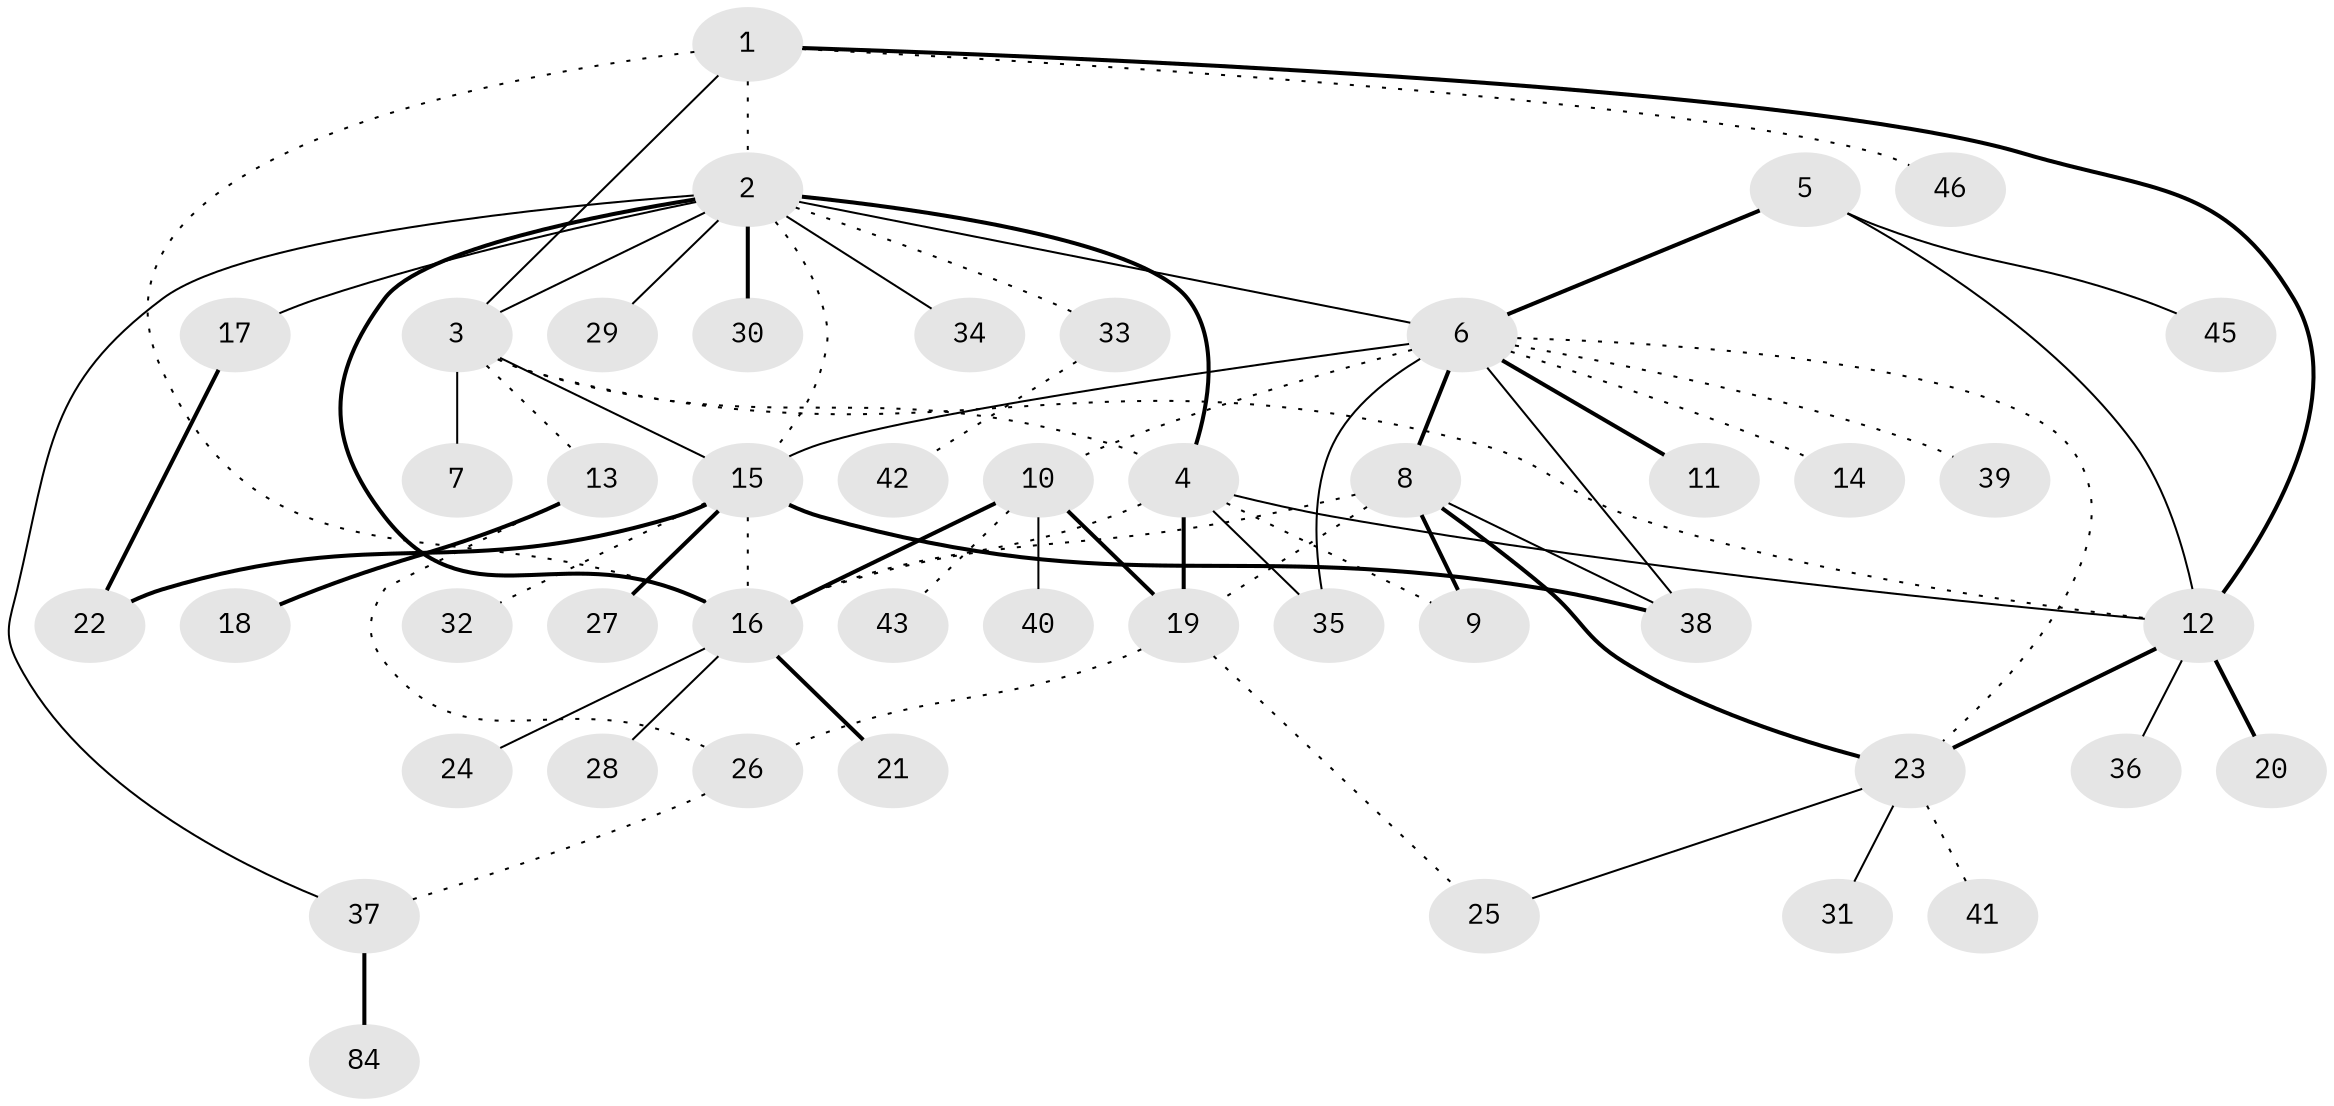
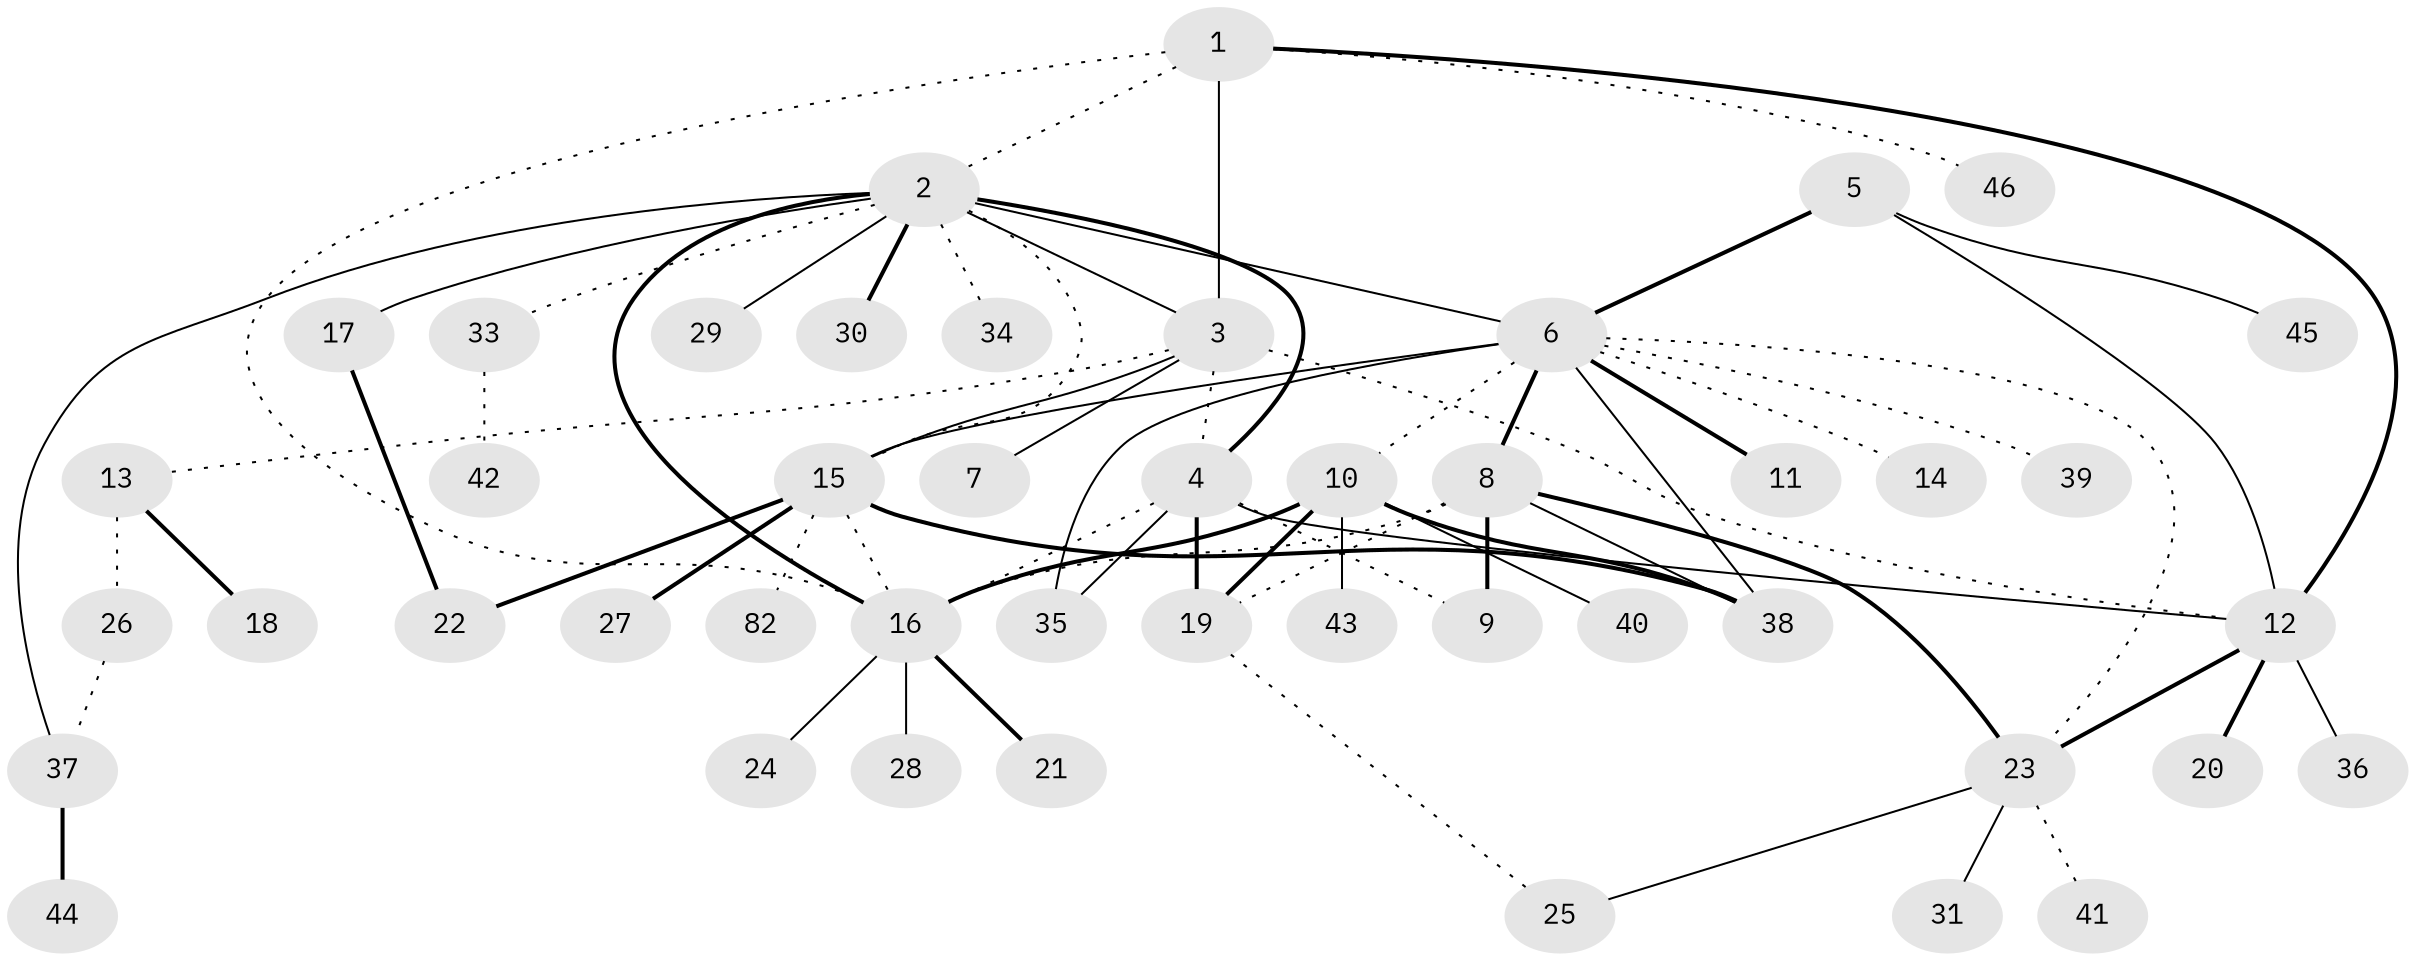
(859, 262) -> (961, 262)
(983, 536) -> (1342, 568)
none -> (1560, 553)
(457, 626) -> (761, 626)
(966, 698) -> none
(364, 1061) -> (63, 916)
